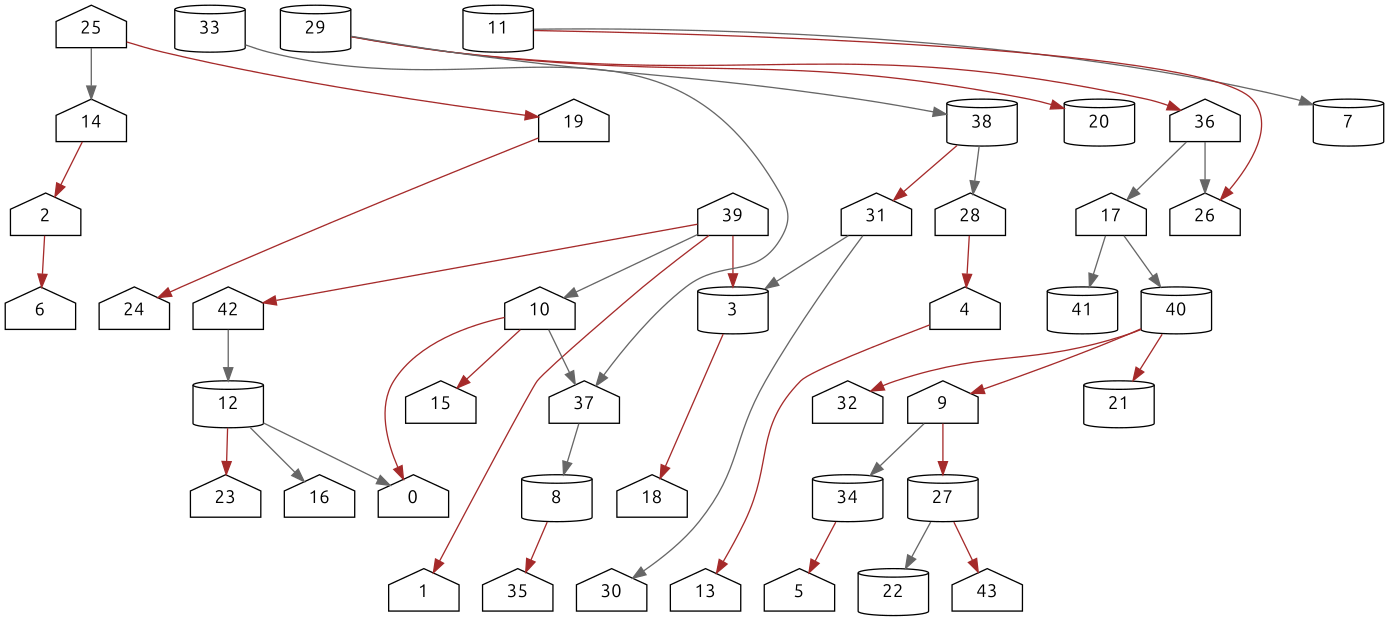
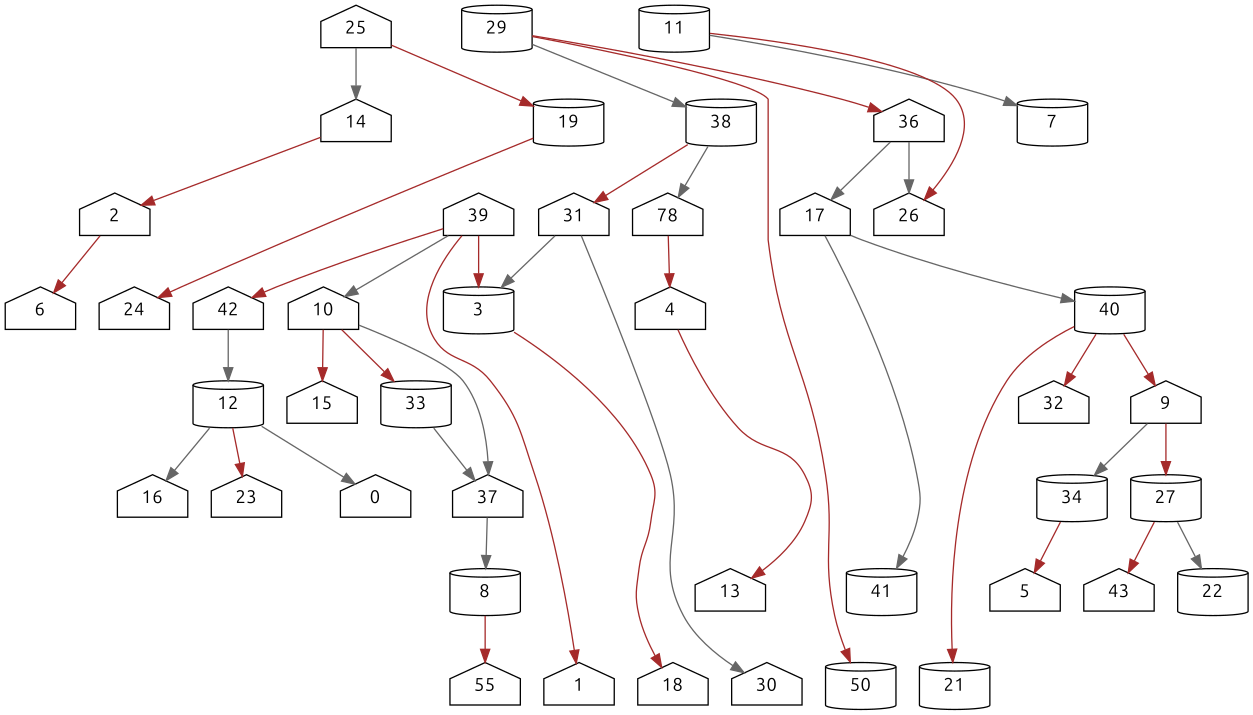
(574, 123) -> (569, 123)
(1099, 123) -> (861, 686)
(970, 216) -> (668, 216)
(407, 365) -> (363, 351)
(518, 592) -> (485, 686)
